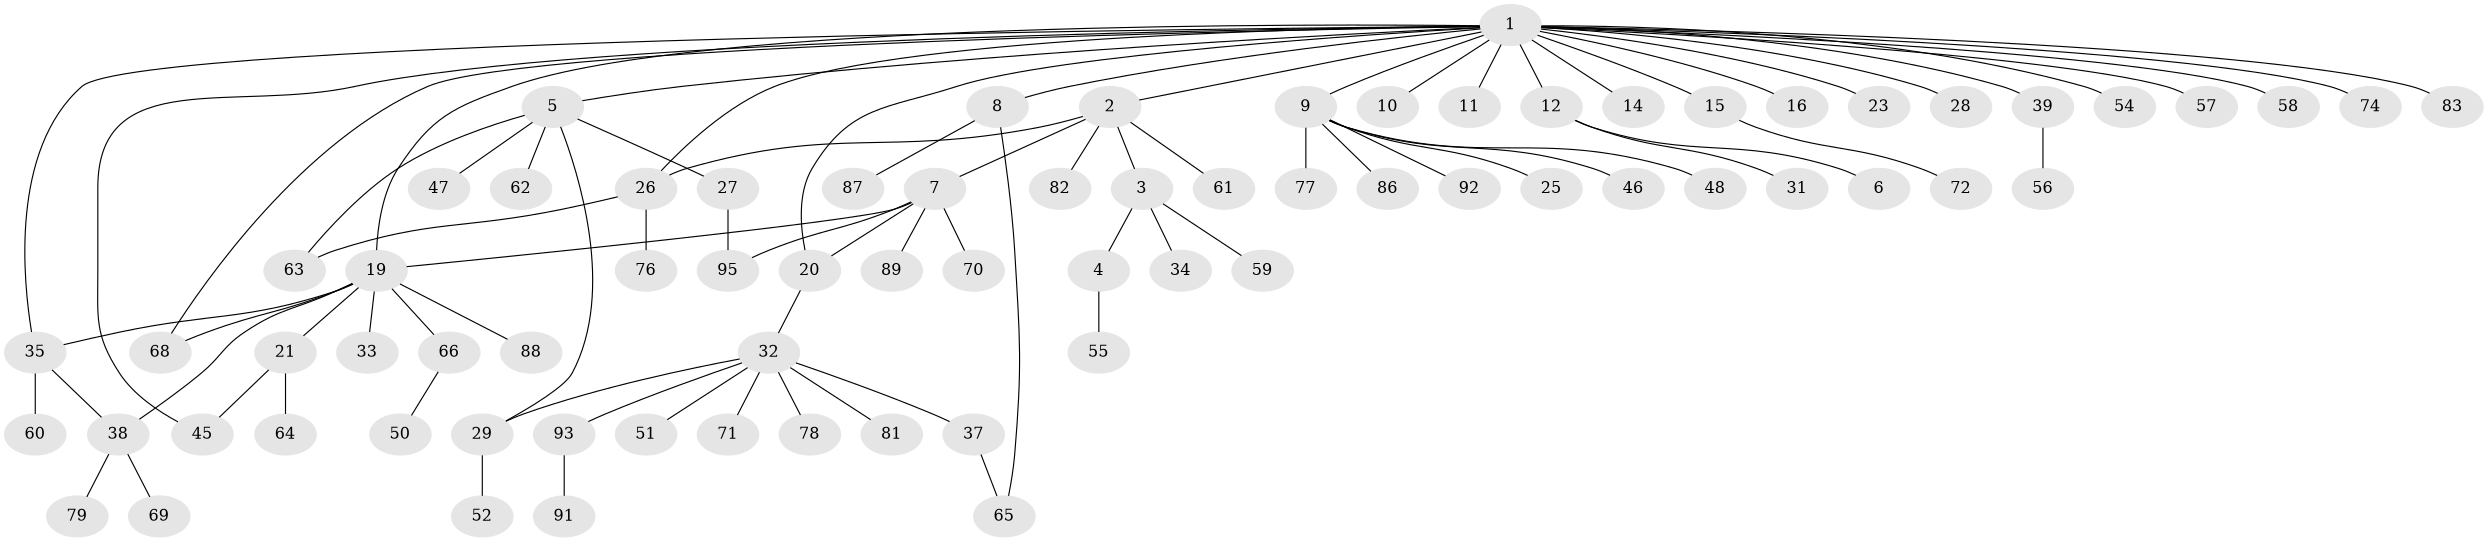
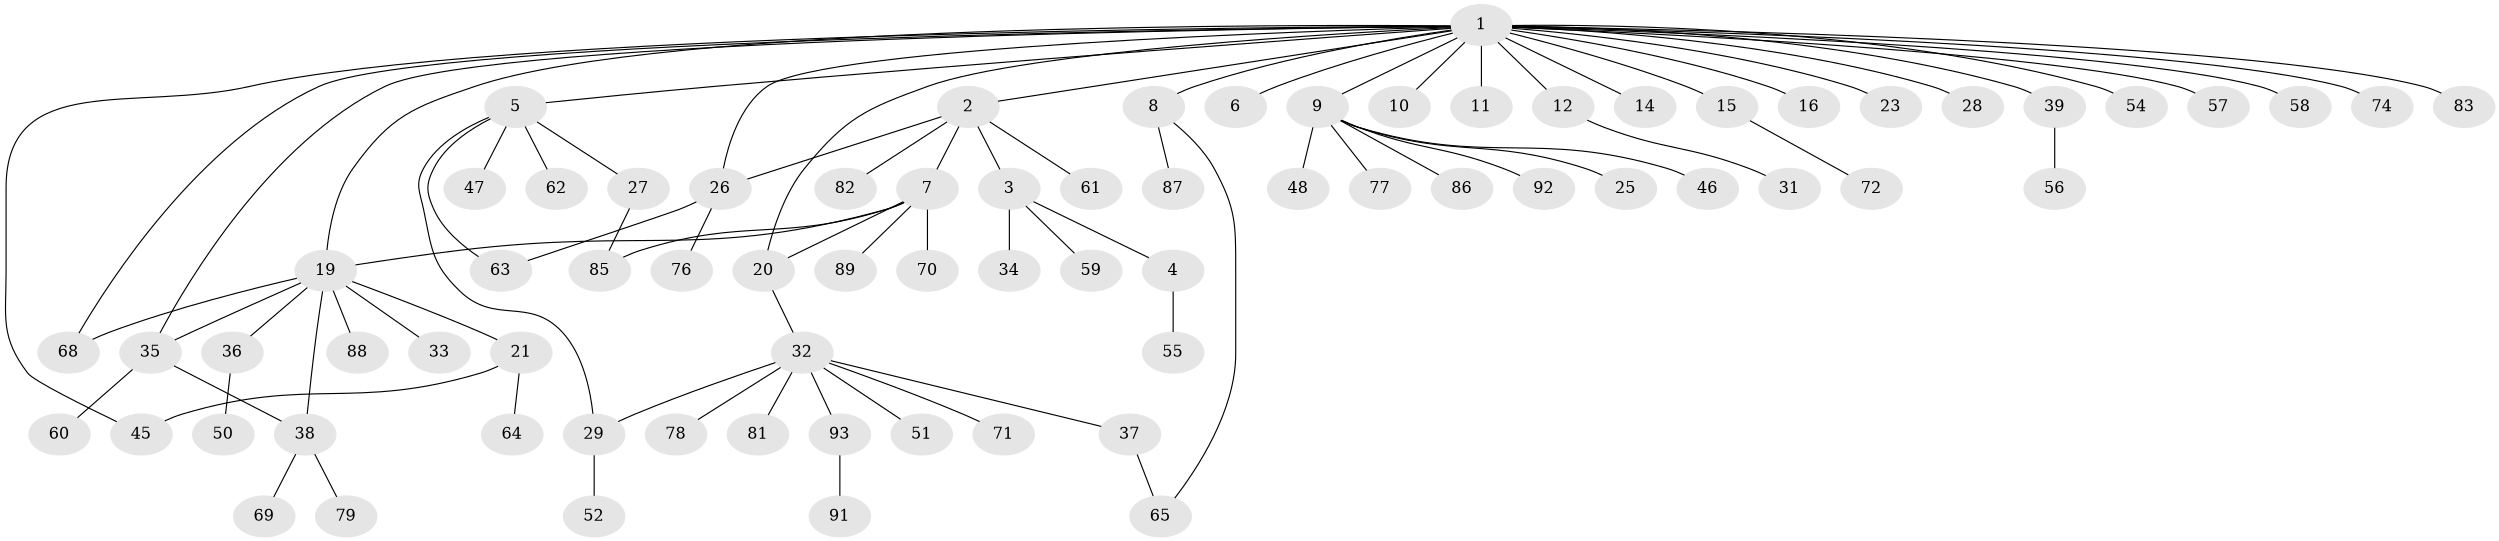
(1715, 148) -> (1355, 60)
(728, 271) -> (600, 271)
(449, 353) -> (232, 353)
